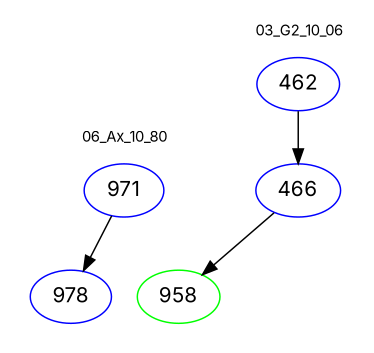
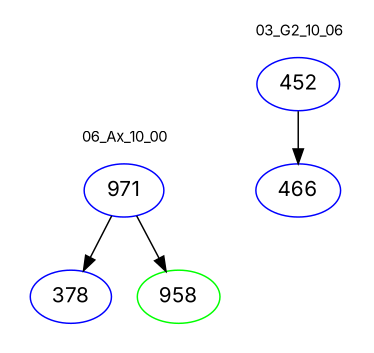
(298, 84) -> (298, 84)
(125, 138) -> (125, 138)
(244, 239) -> (148, 237)
(71, 297) -> (71, 297)
